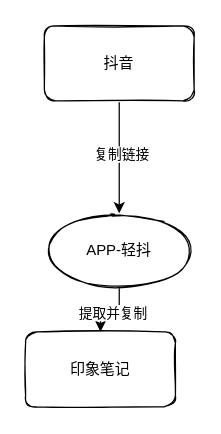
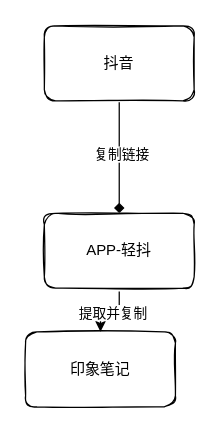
(119, 203) -> (119, 202)
(119, 251) -> (119, 251)
